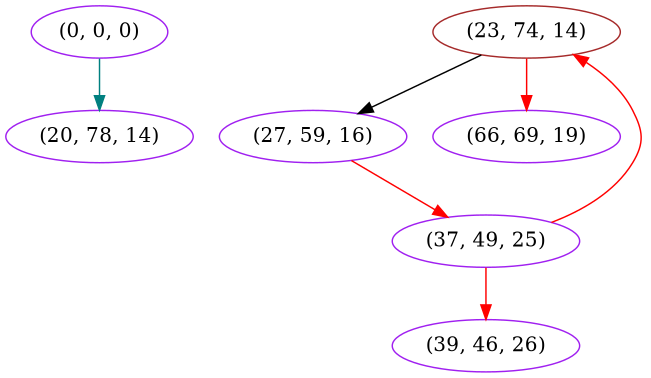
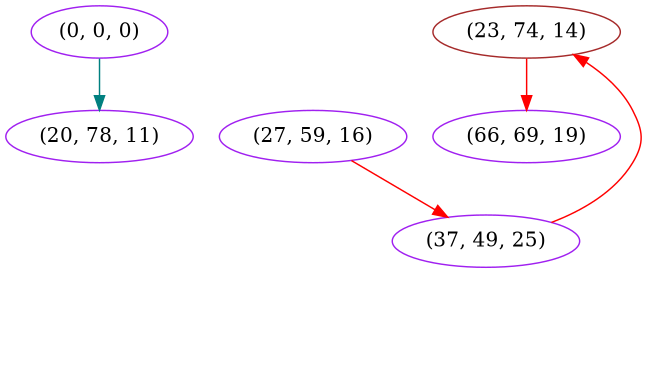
(426, 81) -> none
(100, 137) -> (100, 137)
(486, 346) -> none
